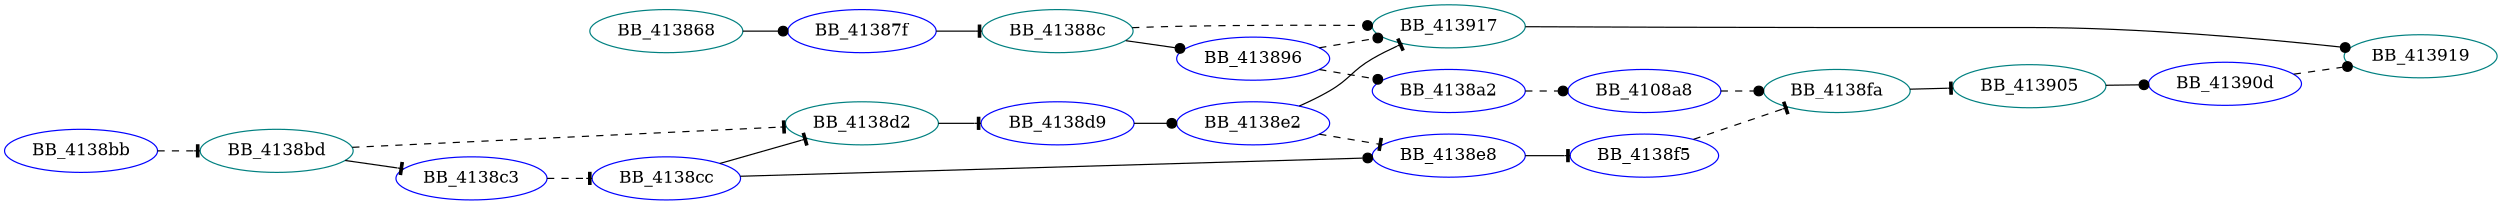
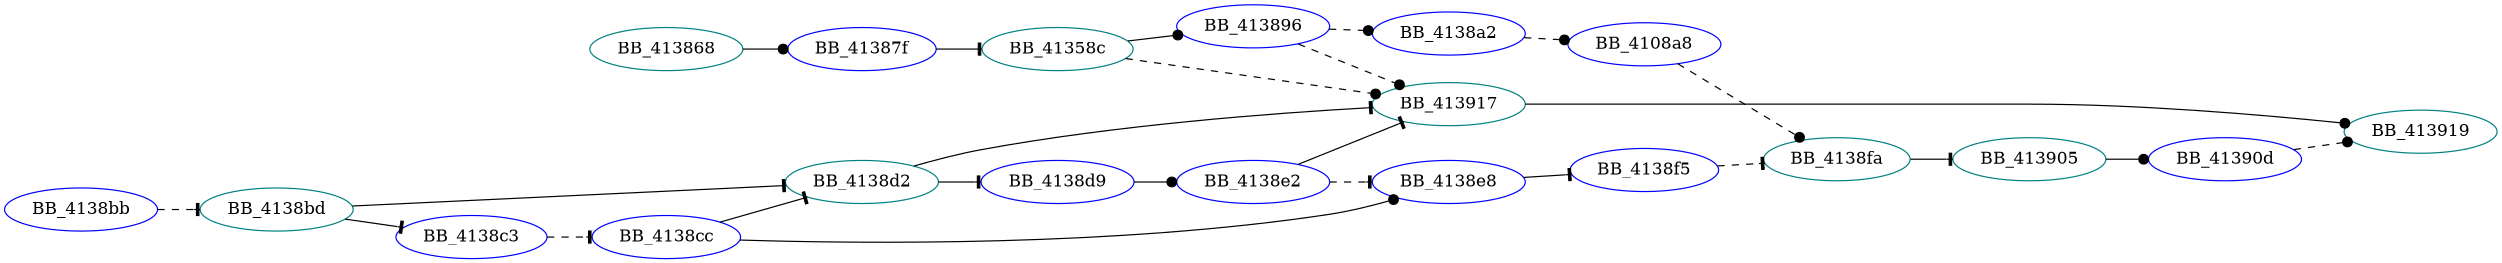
(1058, 31) -> (1058, 49)
none -> (1139, 127)
(566, 137) -> (566, 196)
